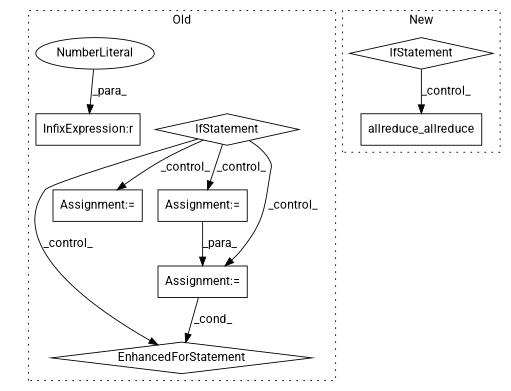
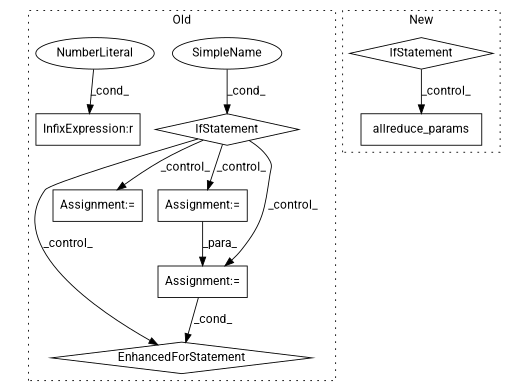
none -> (227, 53)
(110, 91) -> (110, 91)
(421, 130) -> (421, 130)
